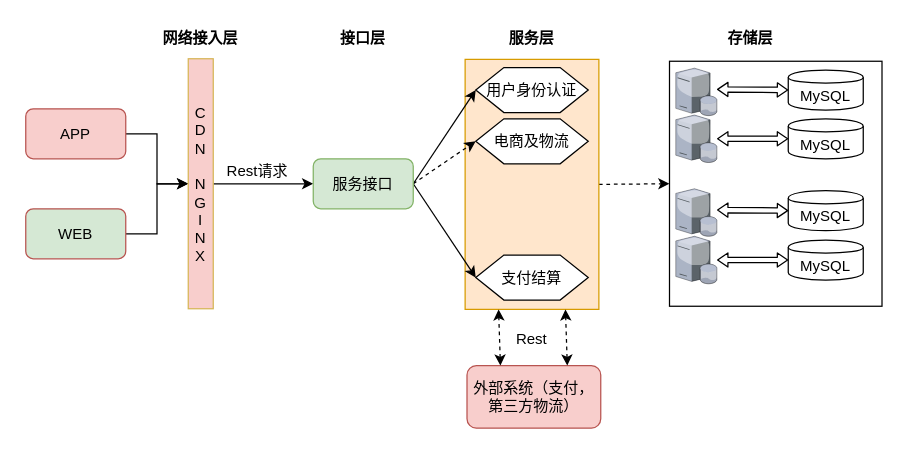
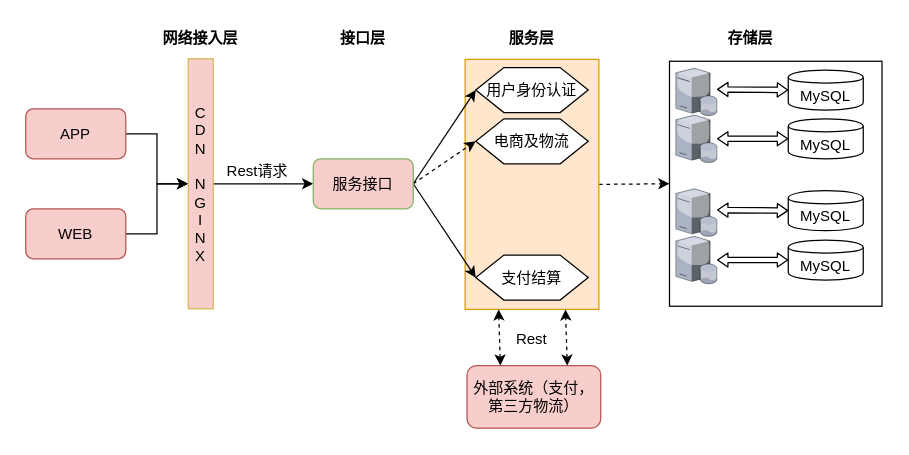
(363, 184) -> (363, 184)
(76, 234) -> (76, 234)
